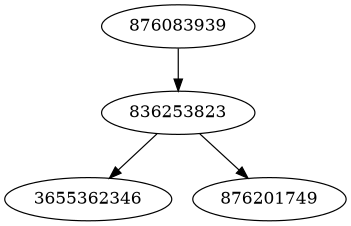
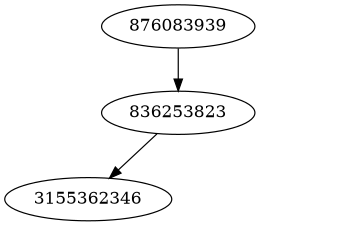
(88, 199) -> (88, 199)
(269, 199) -> none
